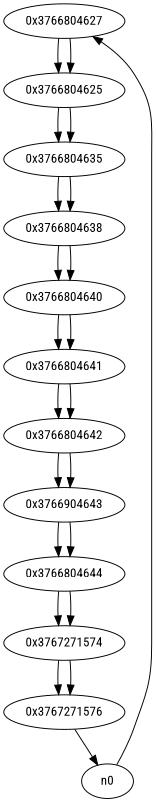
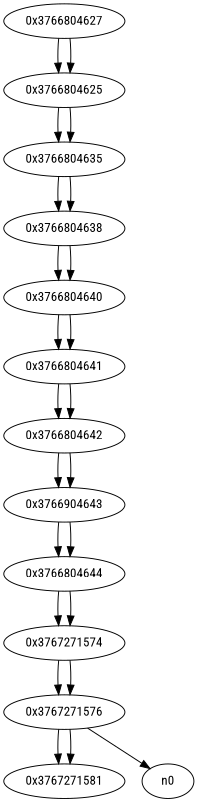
(152, 397) -> none
none -> (64, 781)
